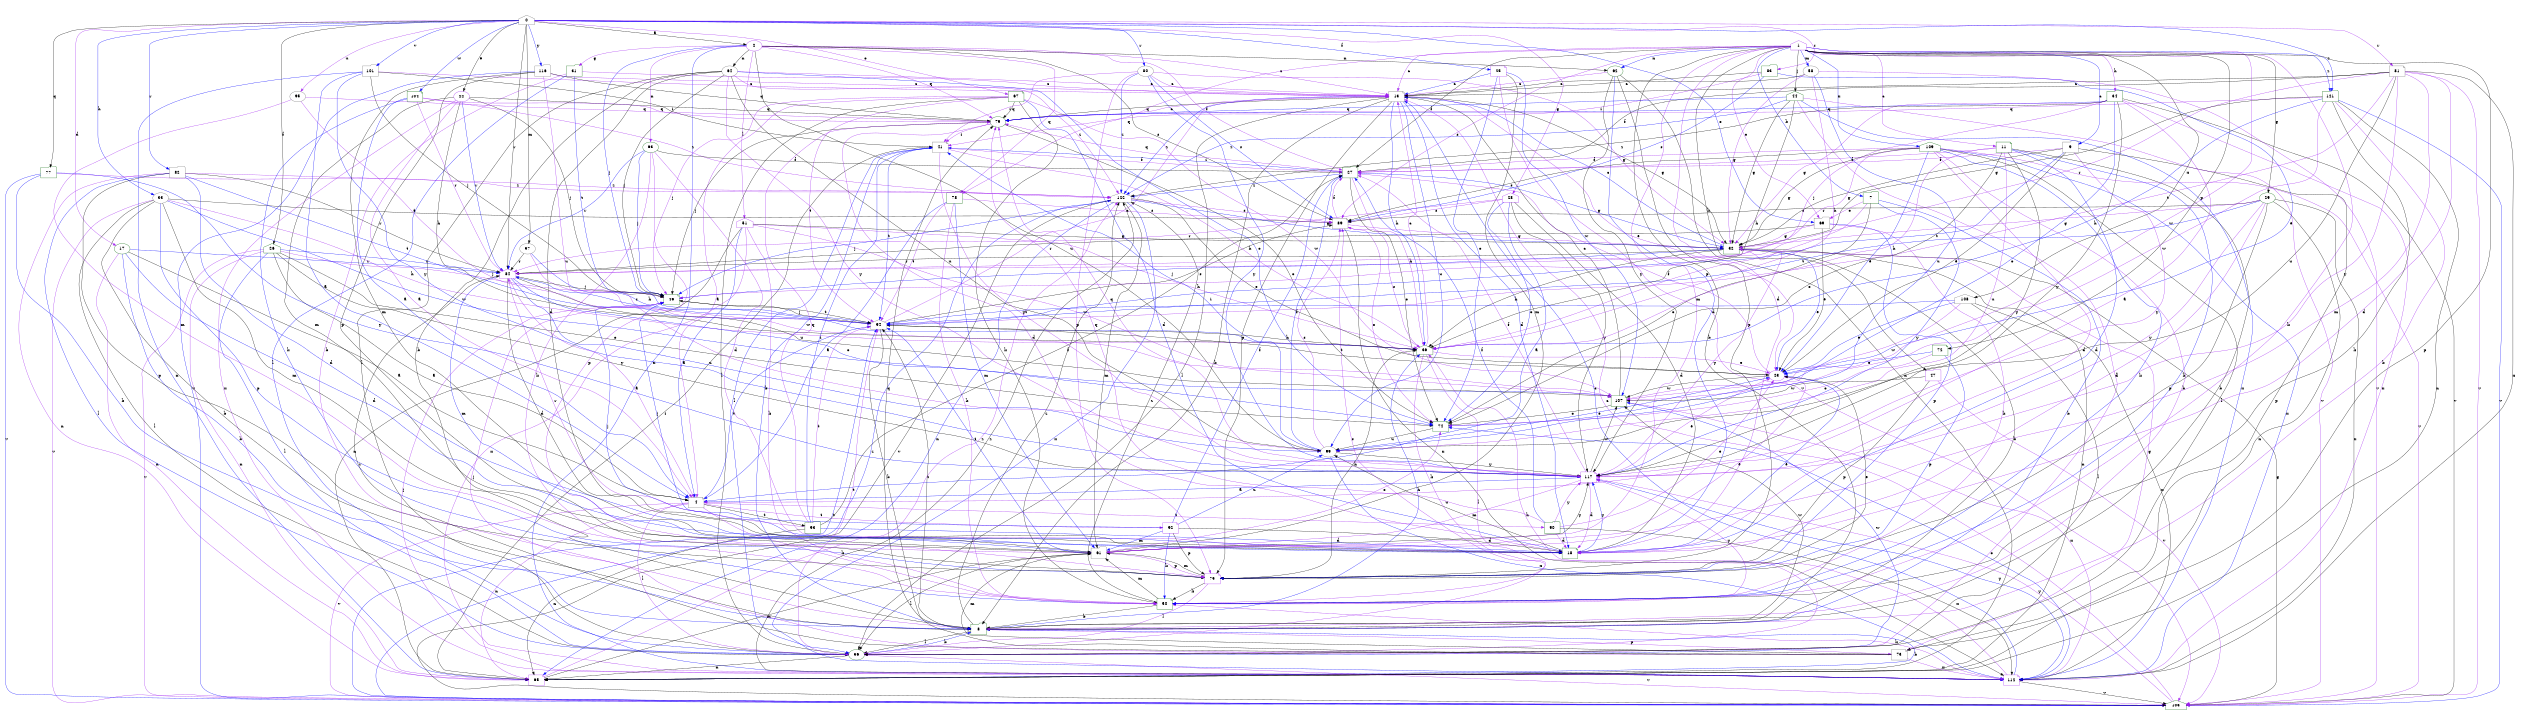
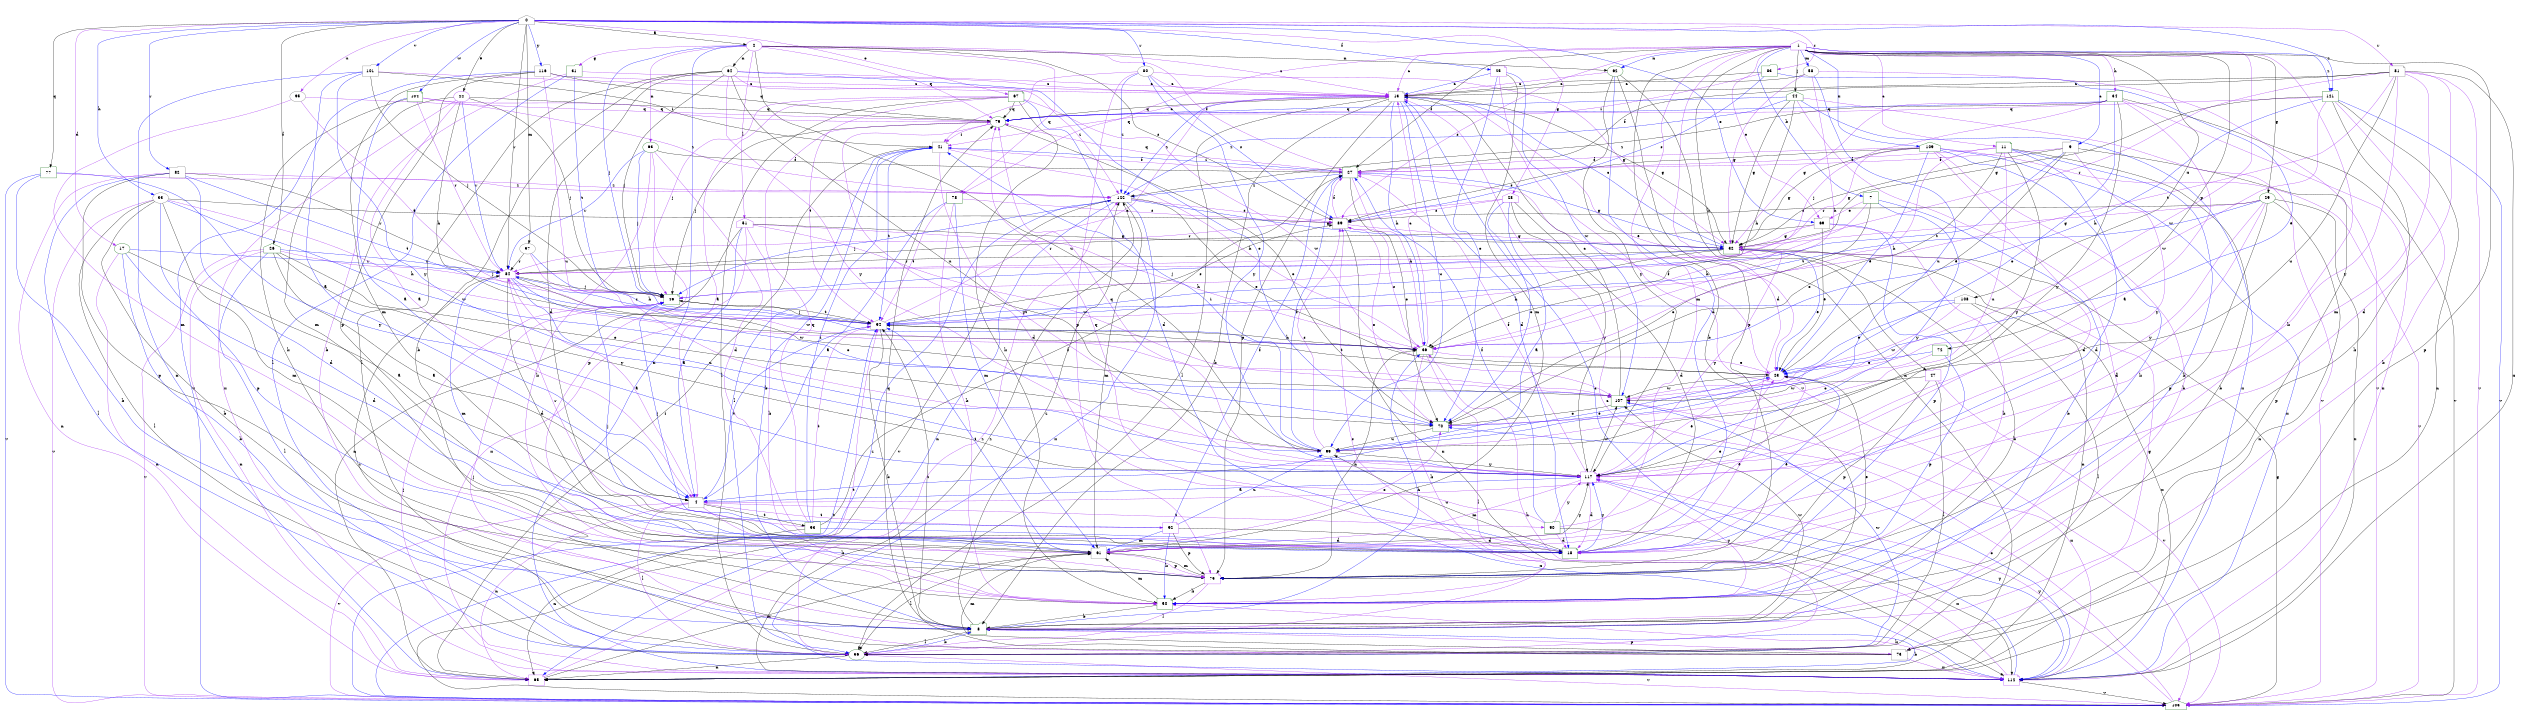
(1707, 274) -> (1707, 274)
(802, 338) -> (802, 338)
(1145, 410) -> none
(1441, 426) -> (1441, 426)
(515, 529) -> (515, 529)
(2081, 585) -> (1514, 653)
